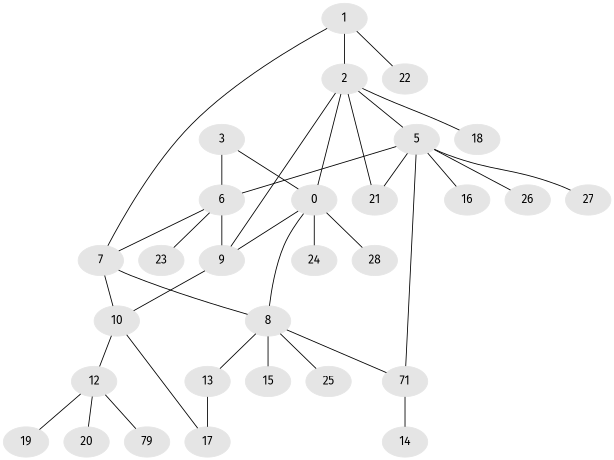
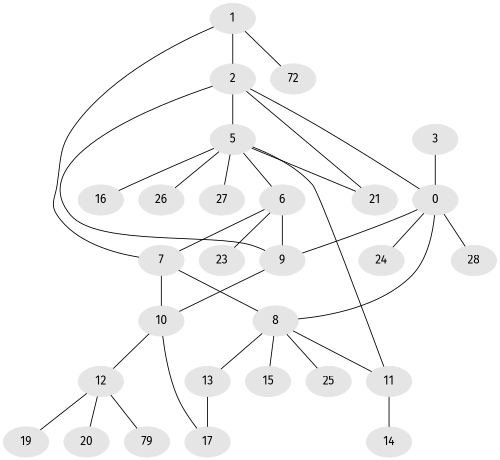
(405, 79) -> (293, 79)
(477, 139) -> none
(222, 170) -> none
(405, 381) -> (389, 381)
